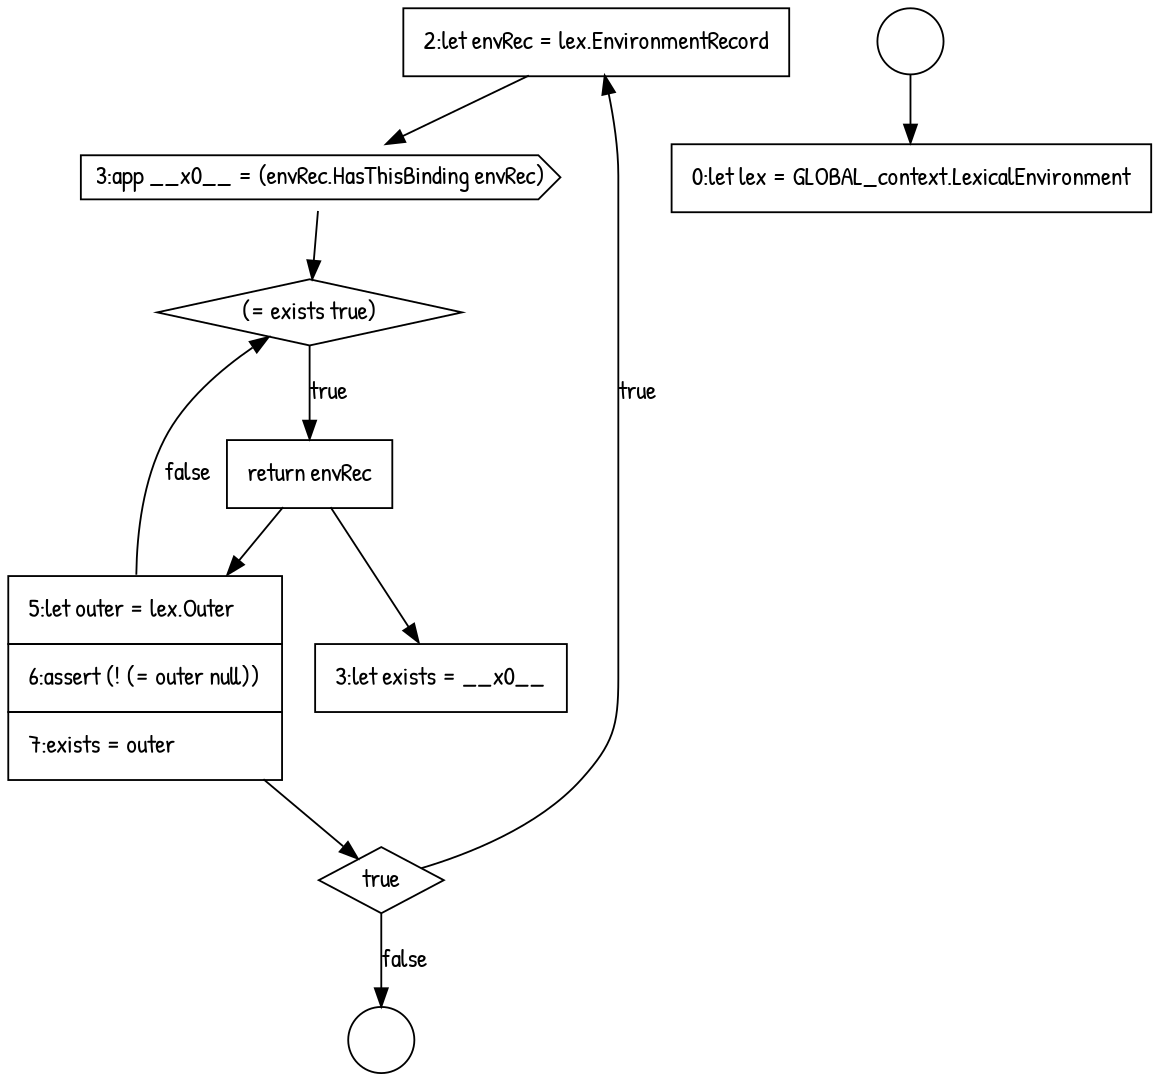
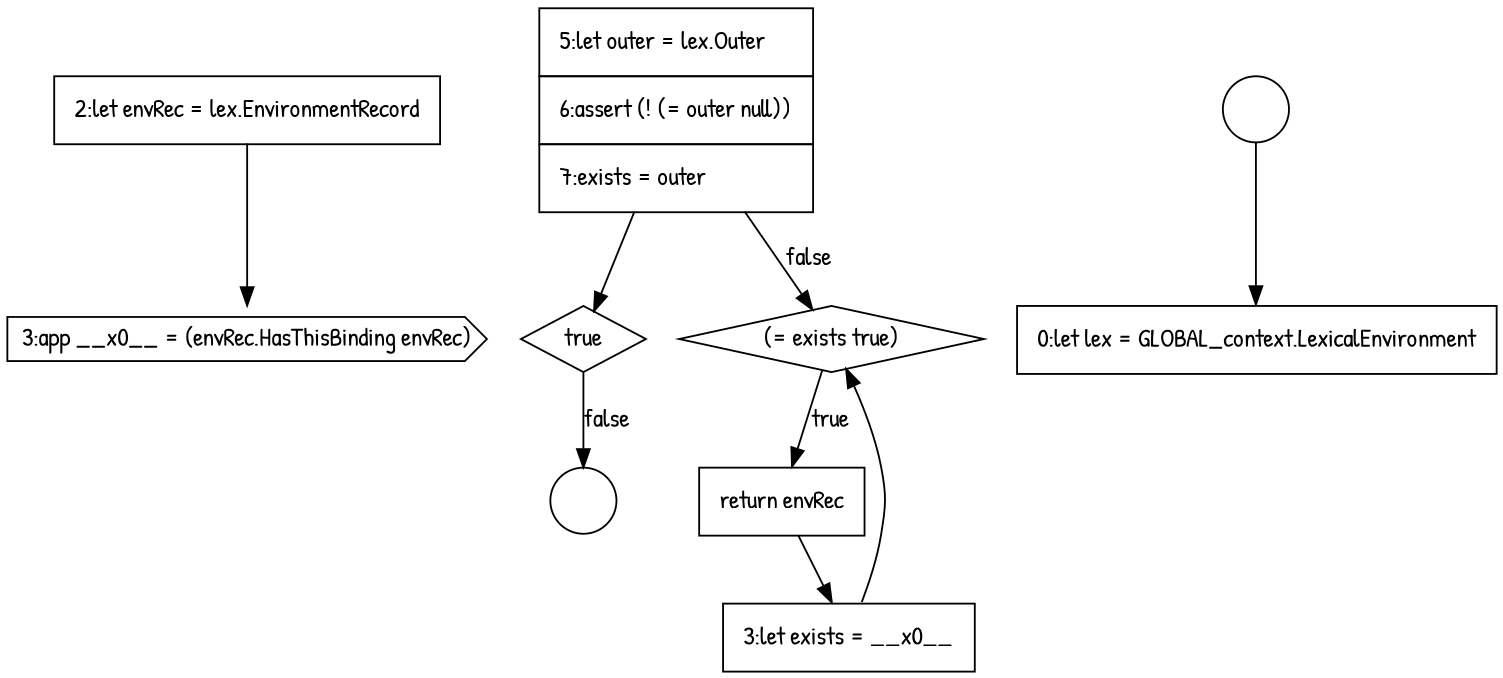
(316, 236) -> (885, 493)
(261, 534) -> none
(618, 534) -> none
